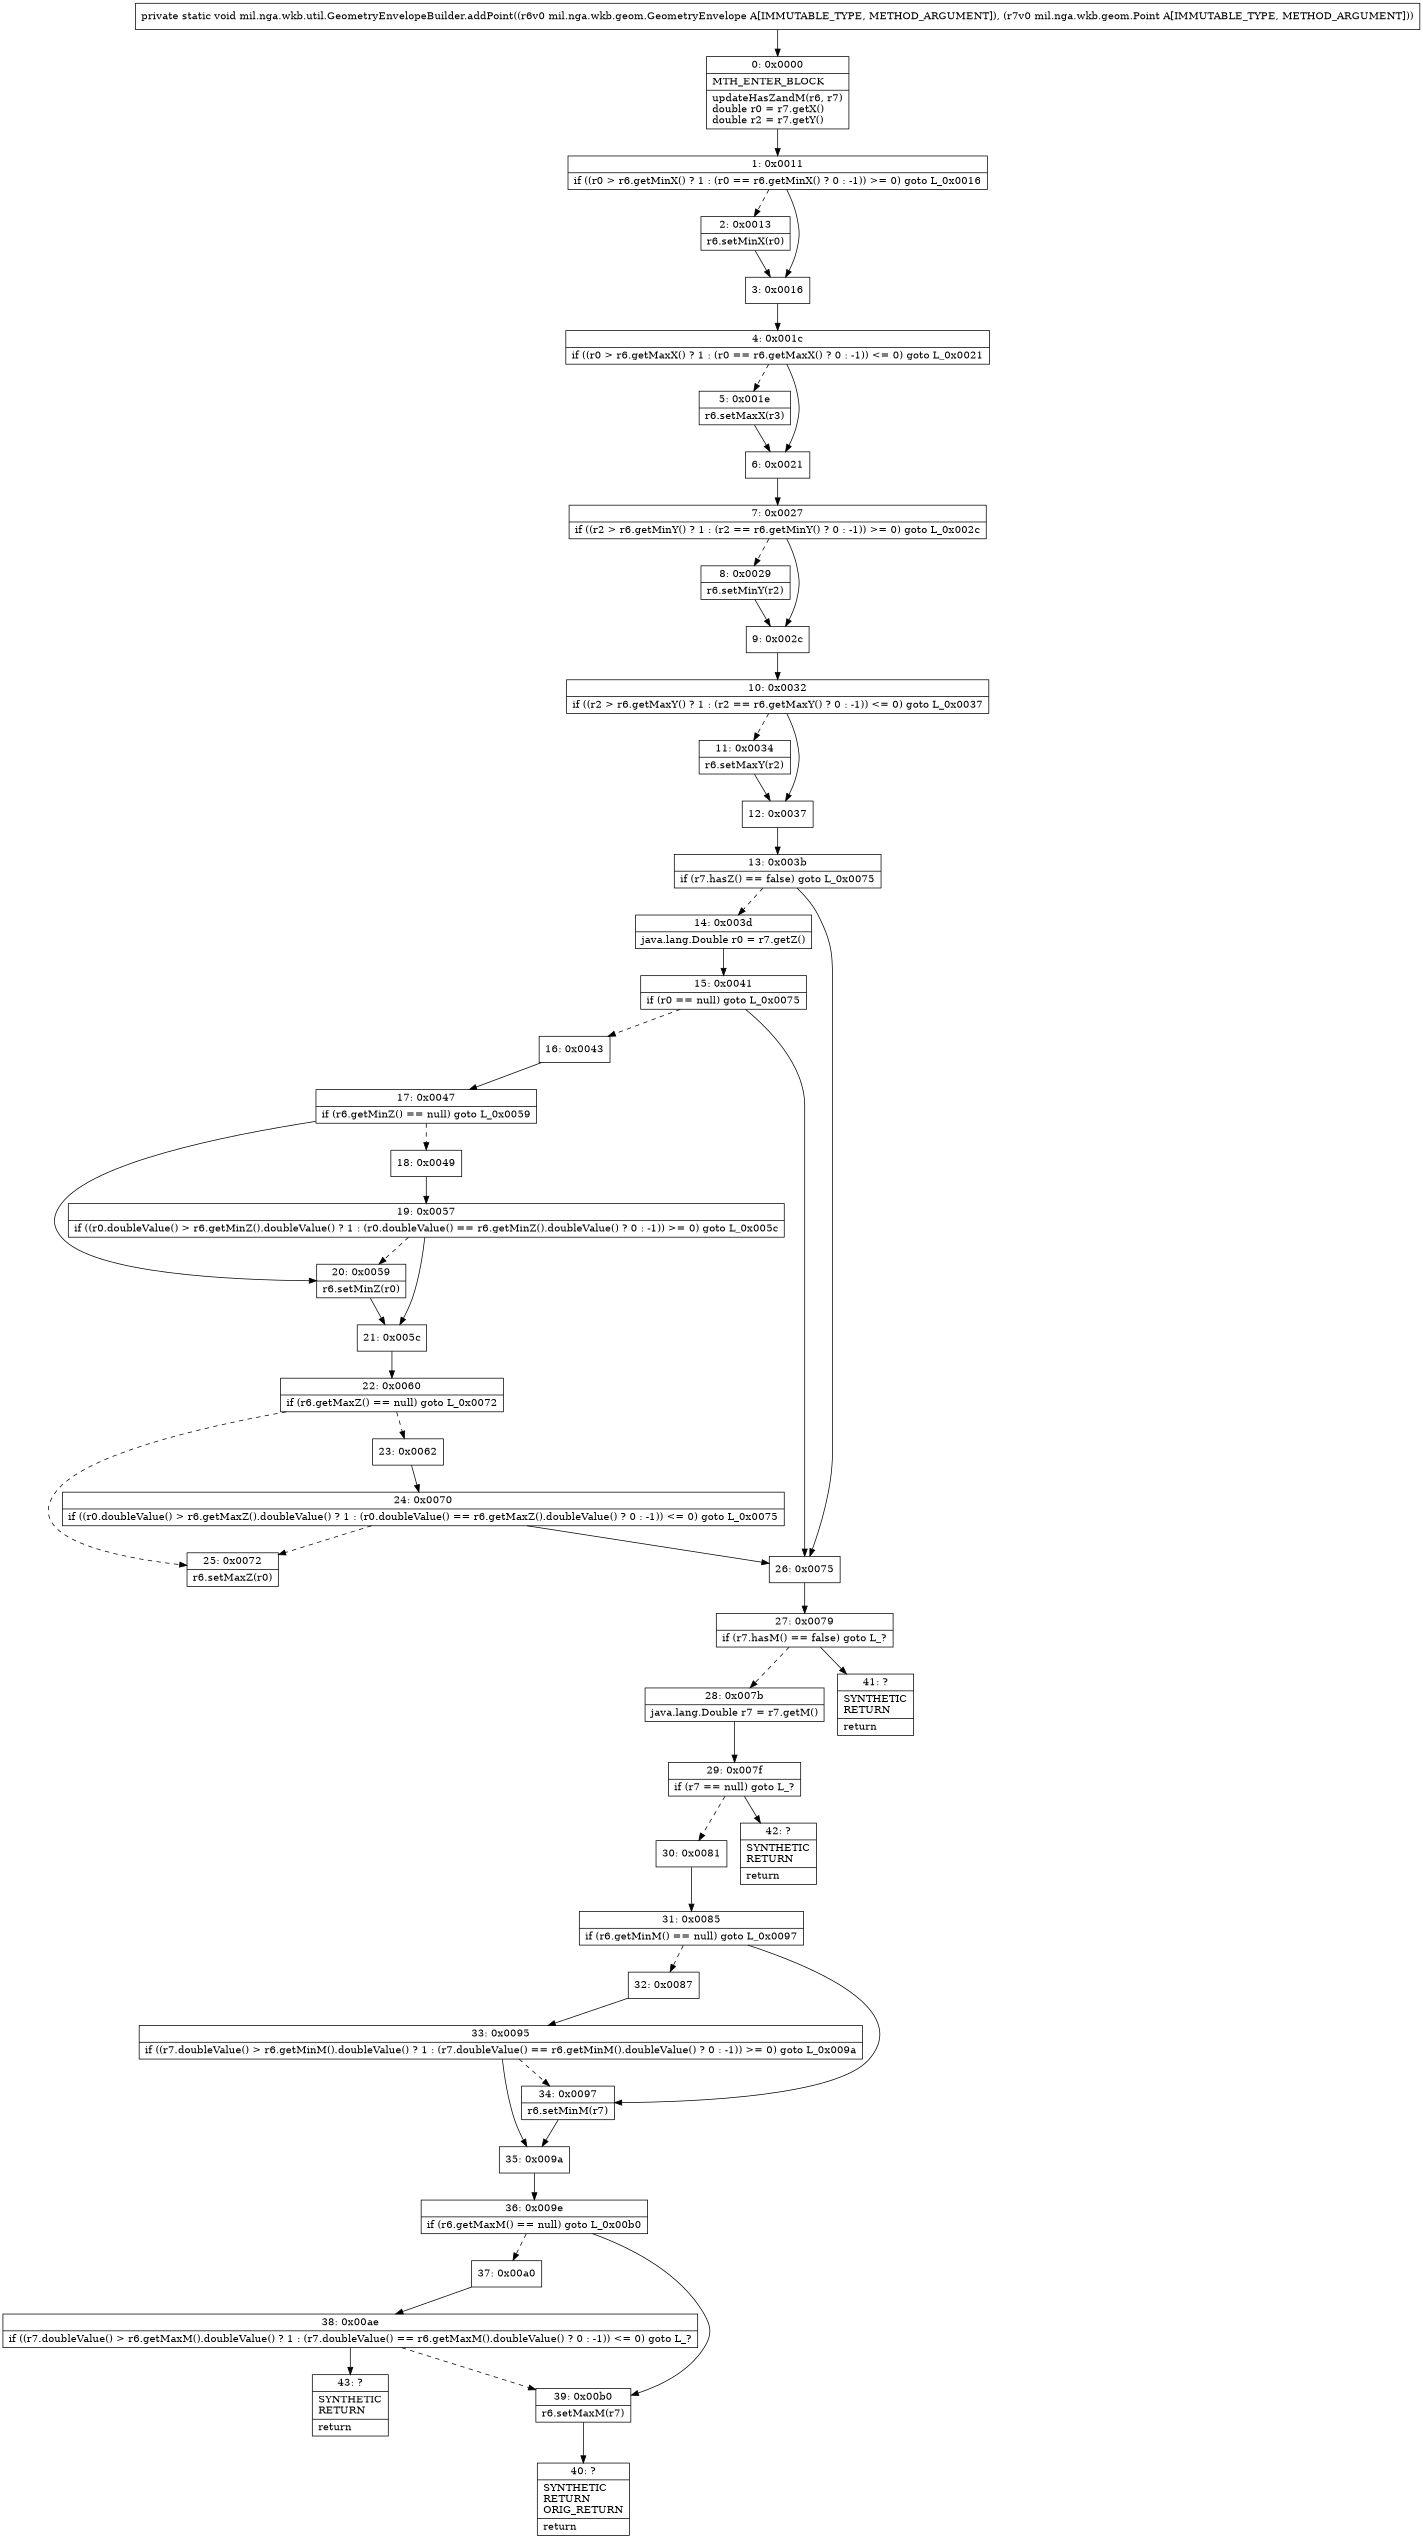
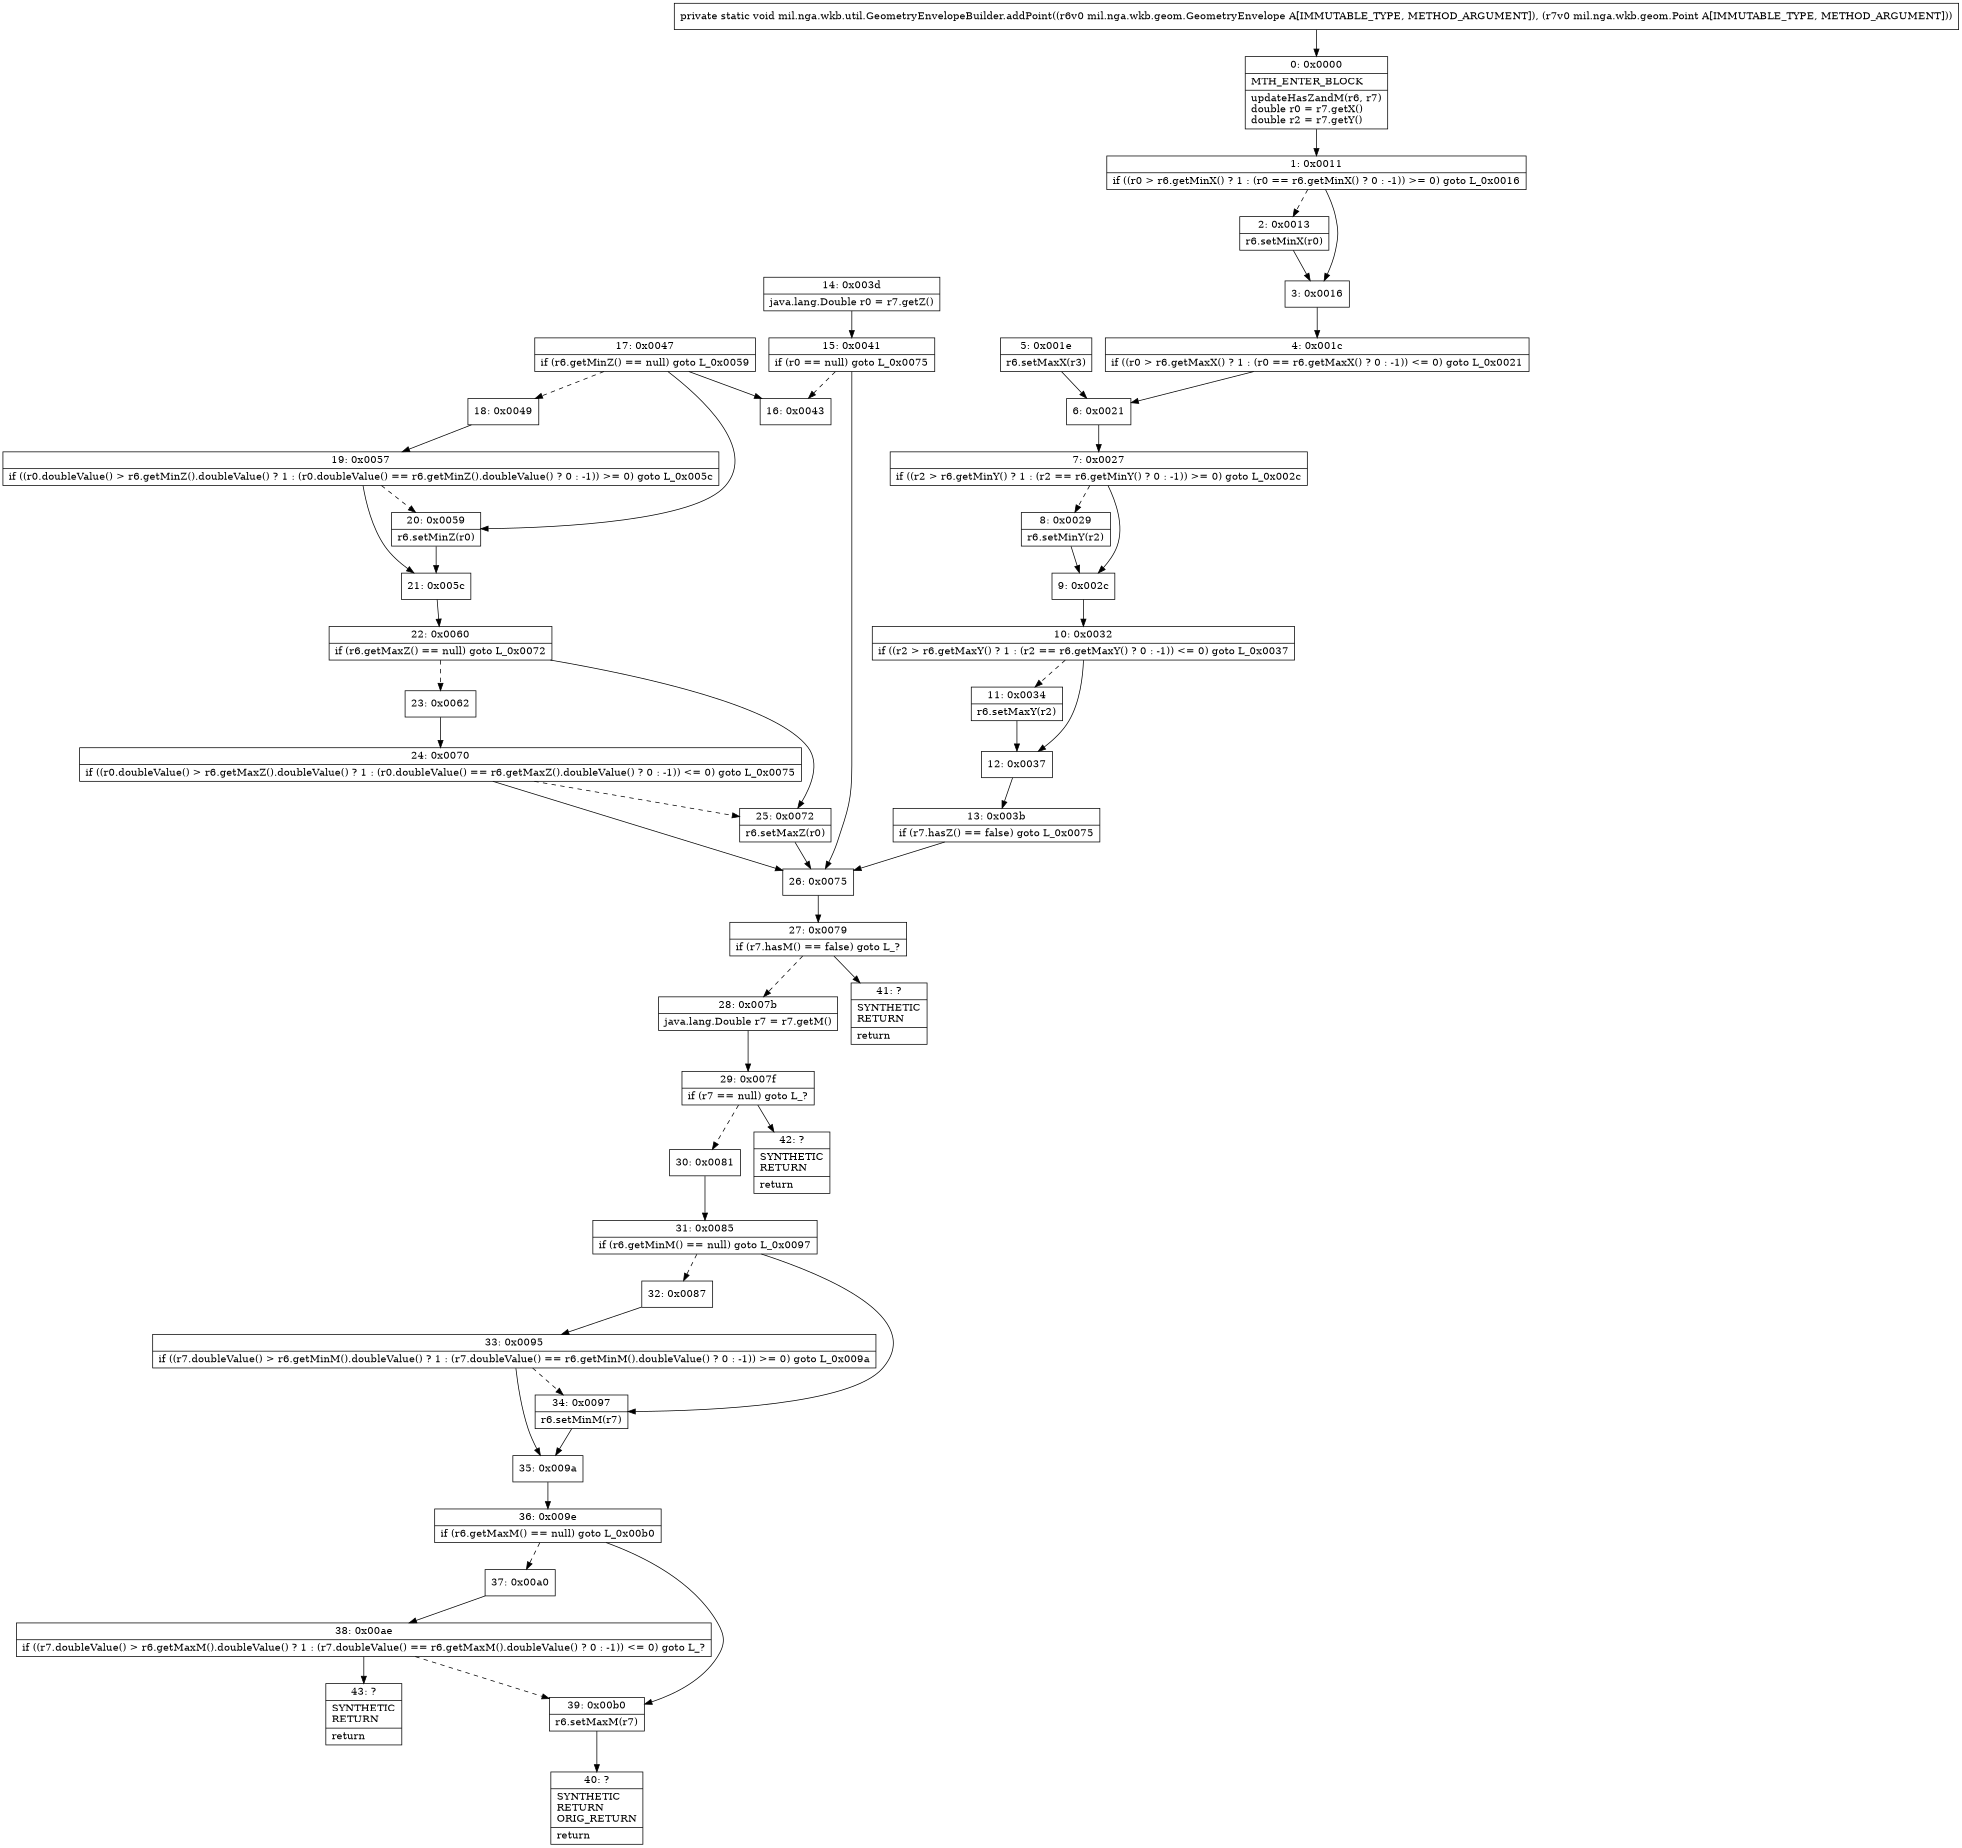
(763, 374) -> none
none -> (801, 852)
(753, 899) -> none
(509, 1075) -> (722, 384)
(87, 1469) -> (713, 698)
